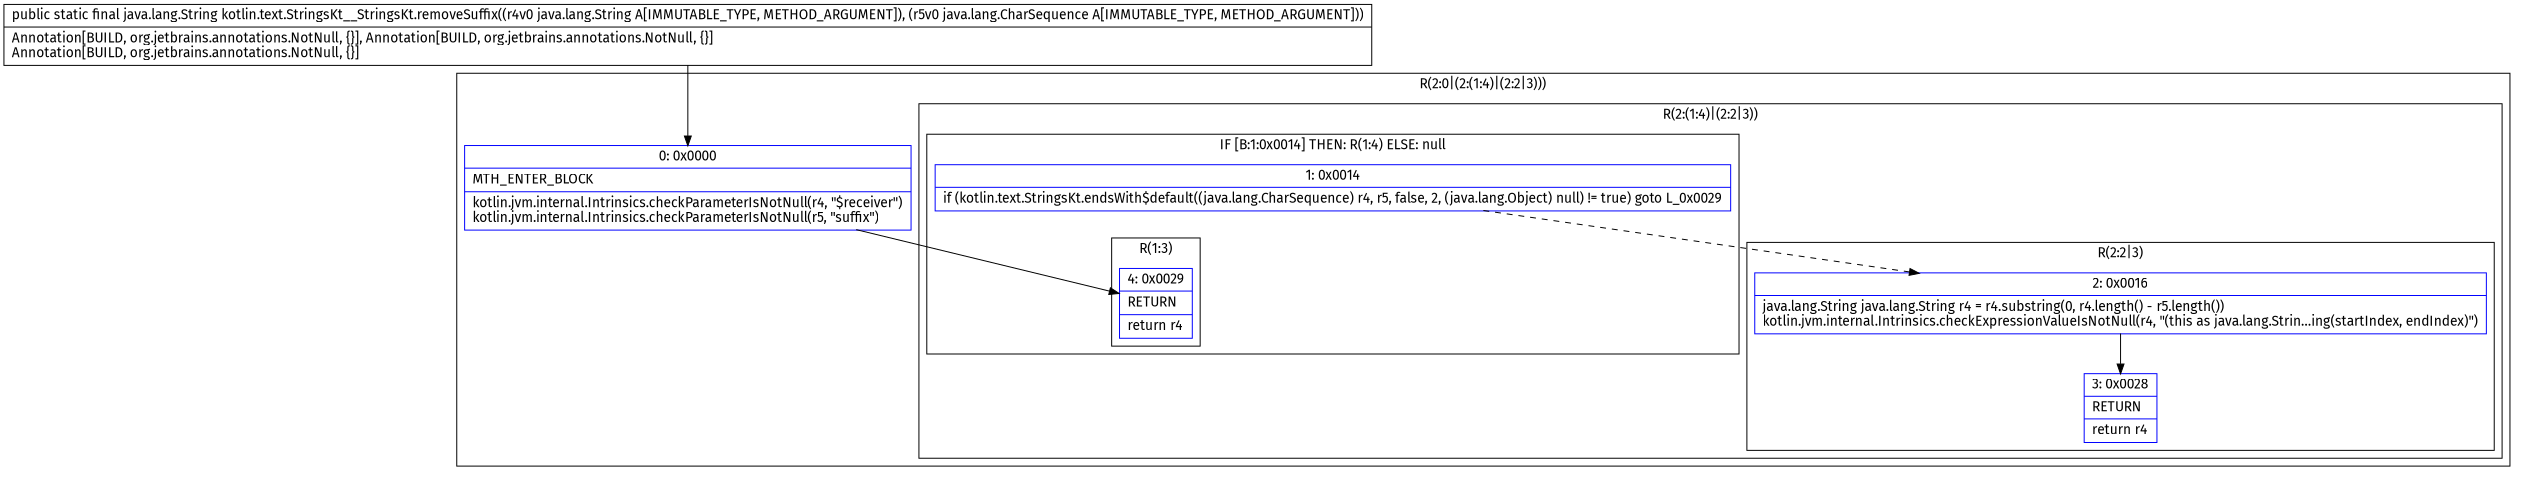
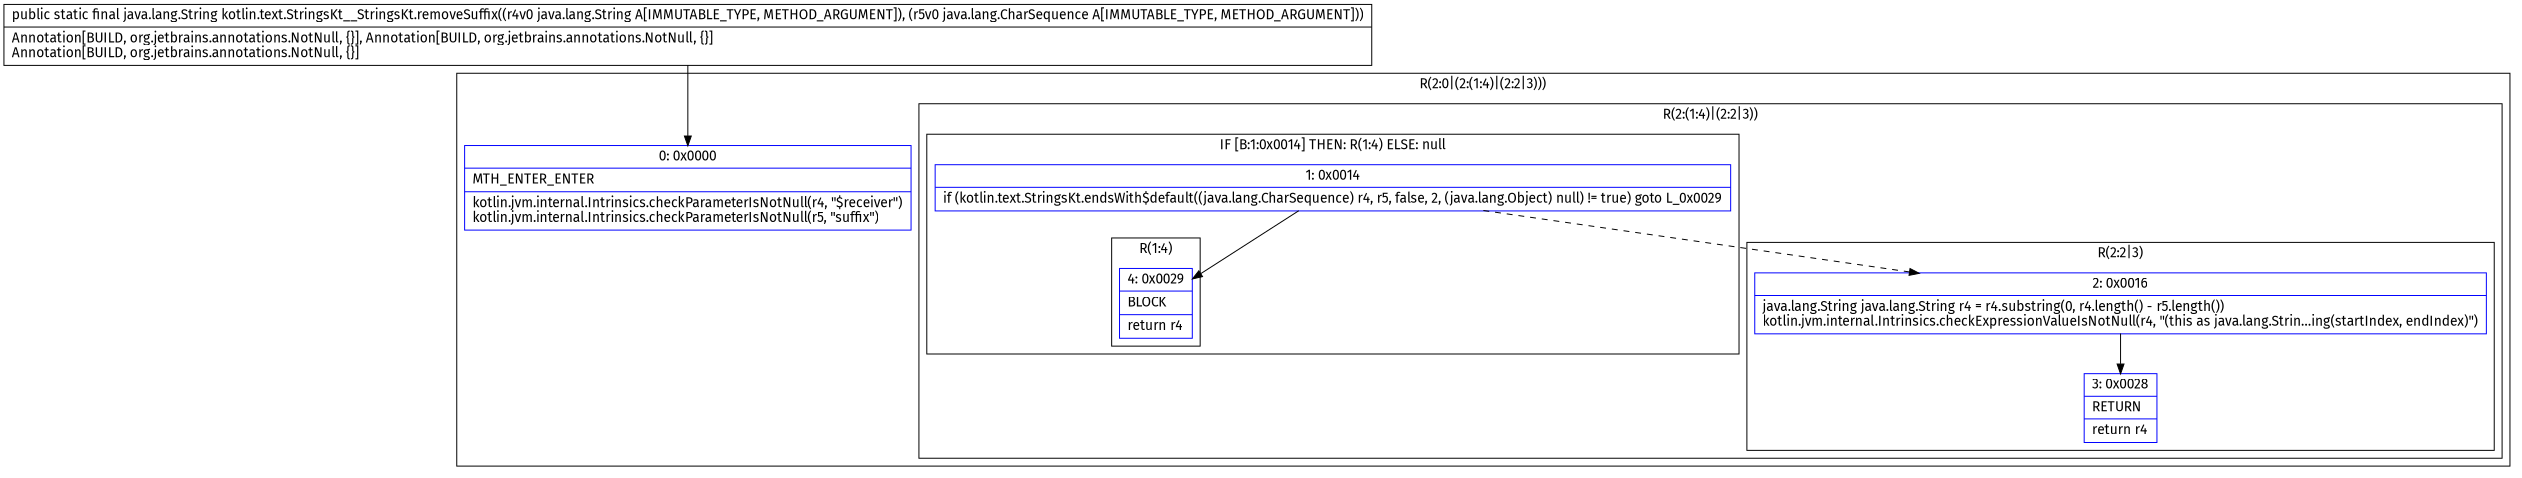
(533, 179) -> (533, 179)
(1156, 249) -> (1156, 249)
(983, 260) -> (1250, 242)
(1152, 302) -> (1147, 302)
